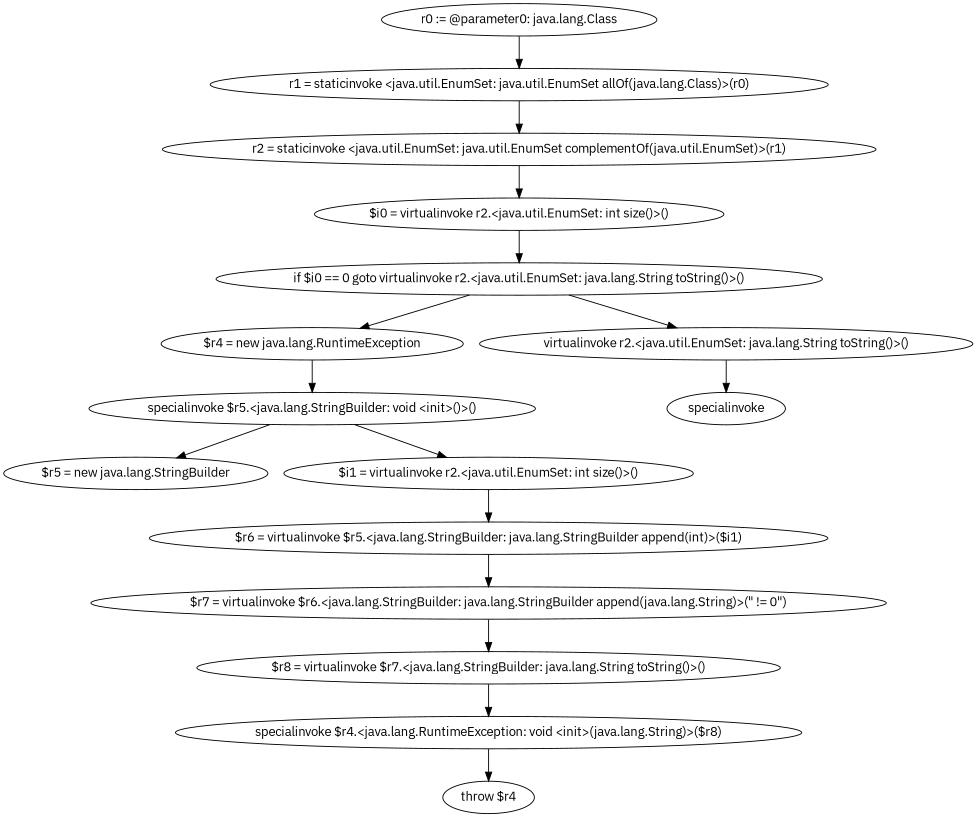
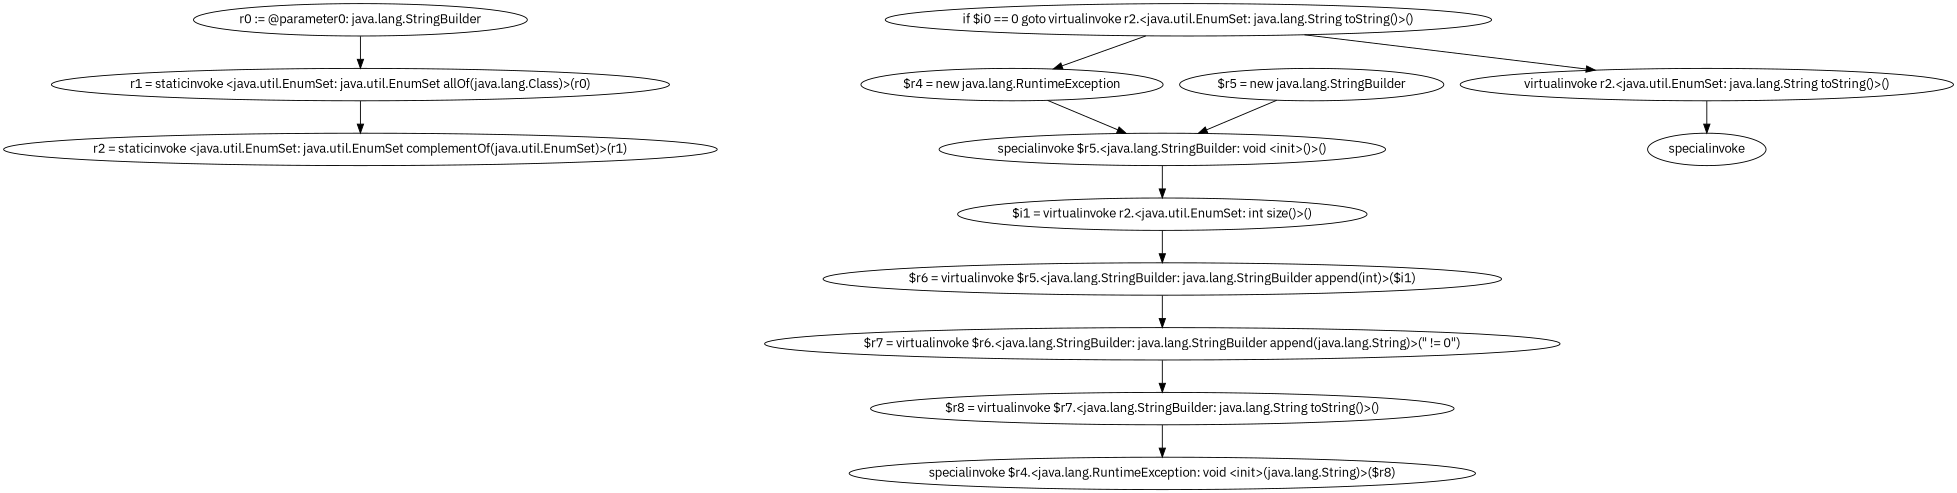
(519, 20) -> (360, 20)
(519, 214) -> none
(228, 440) -> (1242, 115)
(489, 797) -> none
